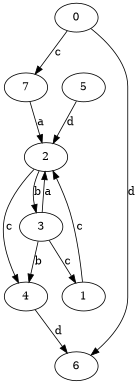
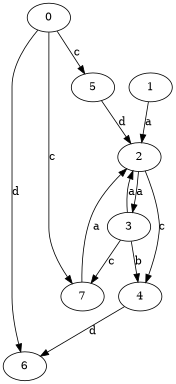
none -> (69, 49)
(38, 192) -> (140, 192)
(80, 227) -> (149, 122)
(60, 258) -> (108, 258)
